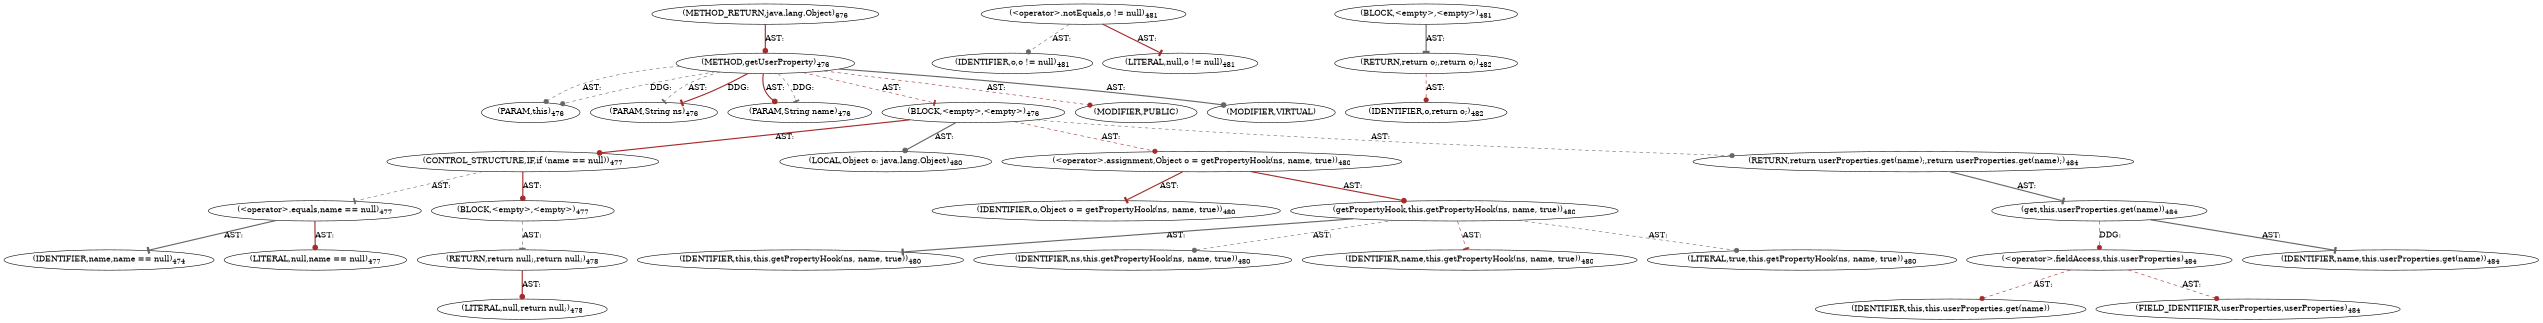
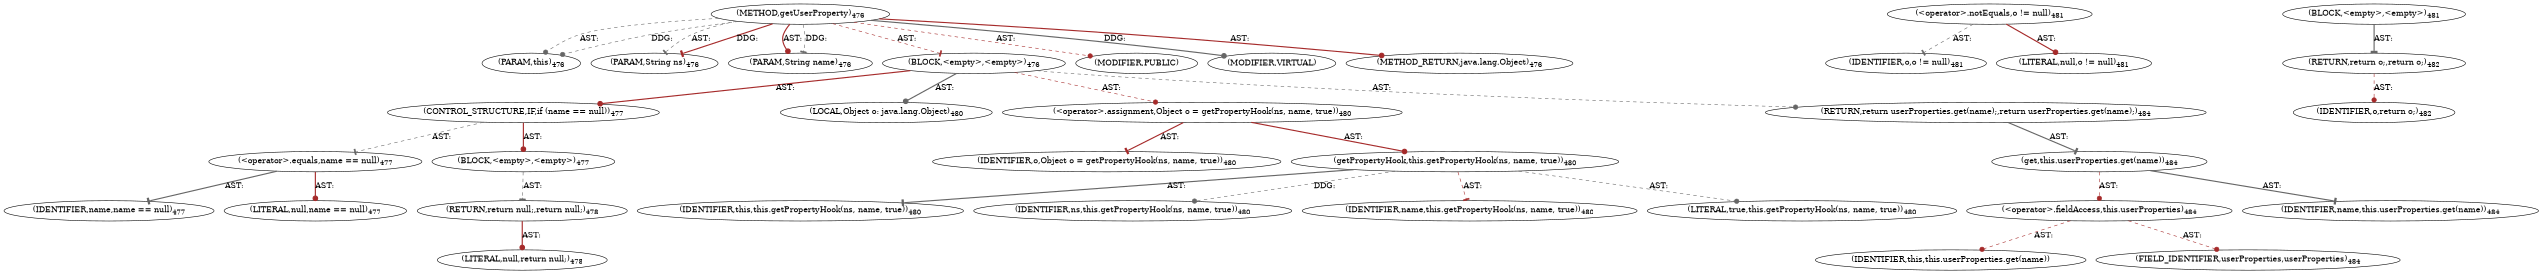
(842, 13) -> (1536, 62)
(765, 36) -> (1130, 34)
(1050, 37) -> (1949, 38)
(1131, 38) -> (2030, 38)
(1117, 88) -> (1116, 39)
(1324, 235) -> (1326, 186)
(2112, 235) -> (2110, 186)
(179, 259) -> (179, 210)
